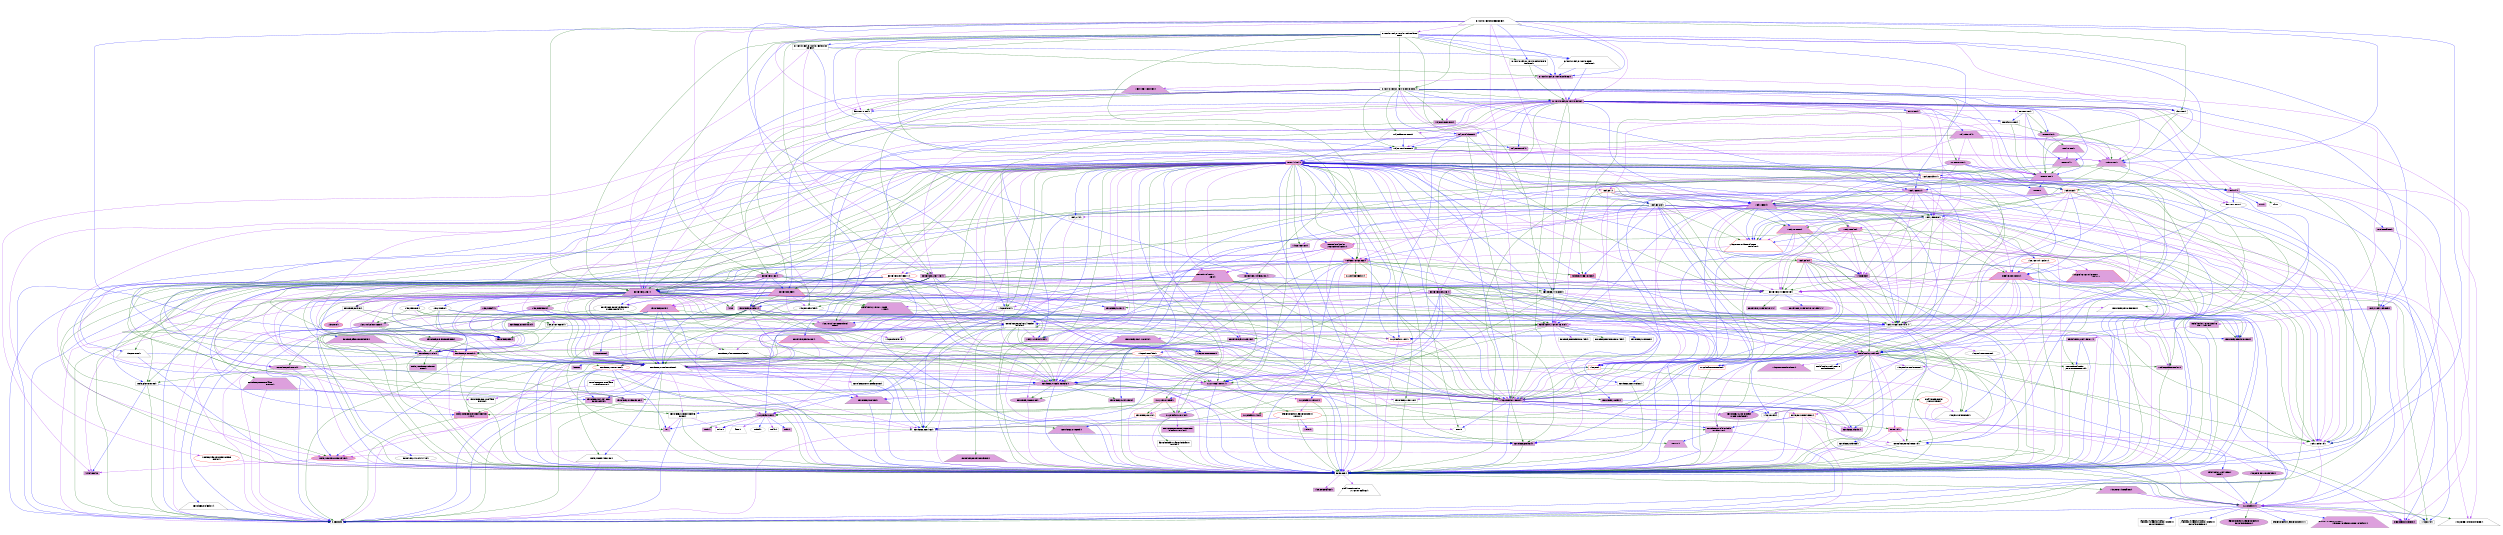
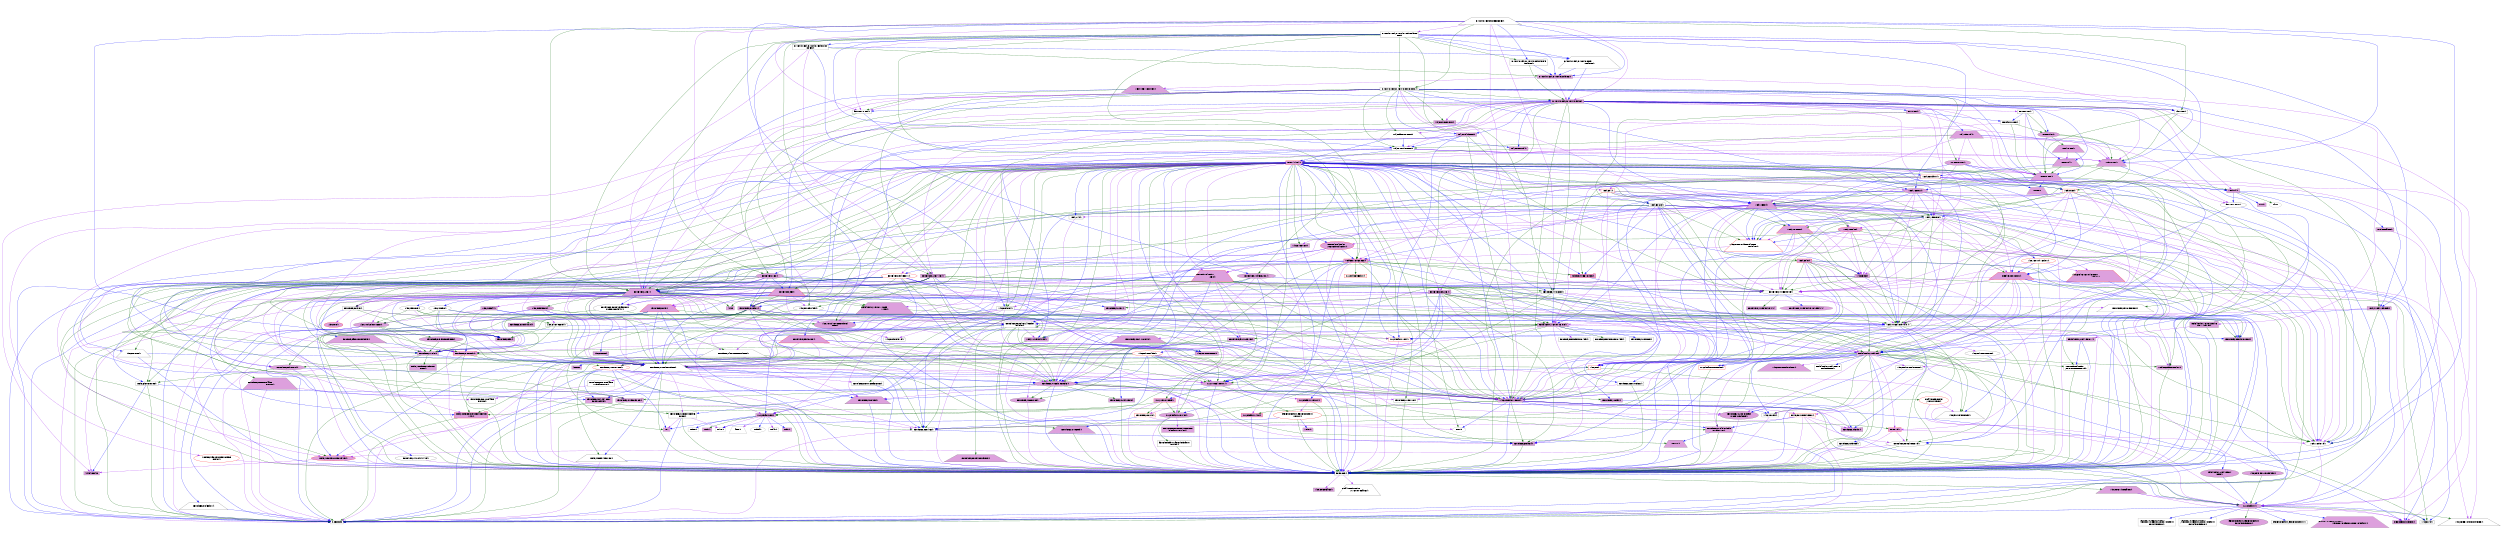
none -> (693, 430)
